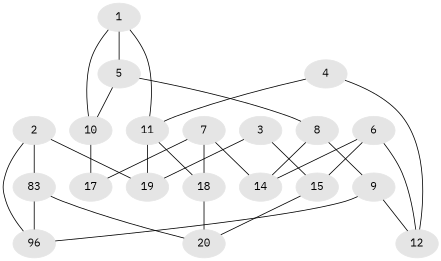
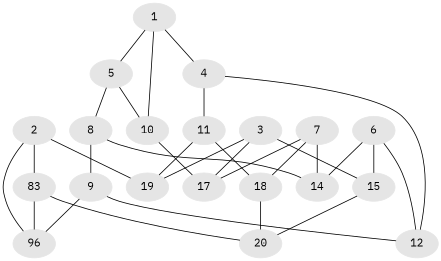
(150, 70) -> (179, 46)
none -> (236, 155)
